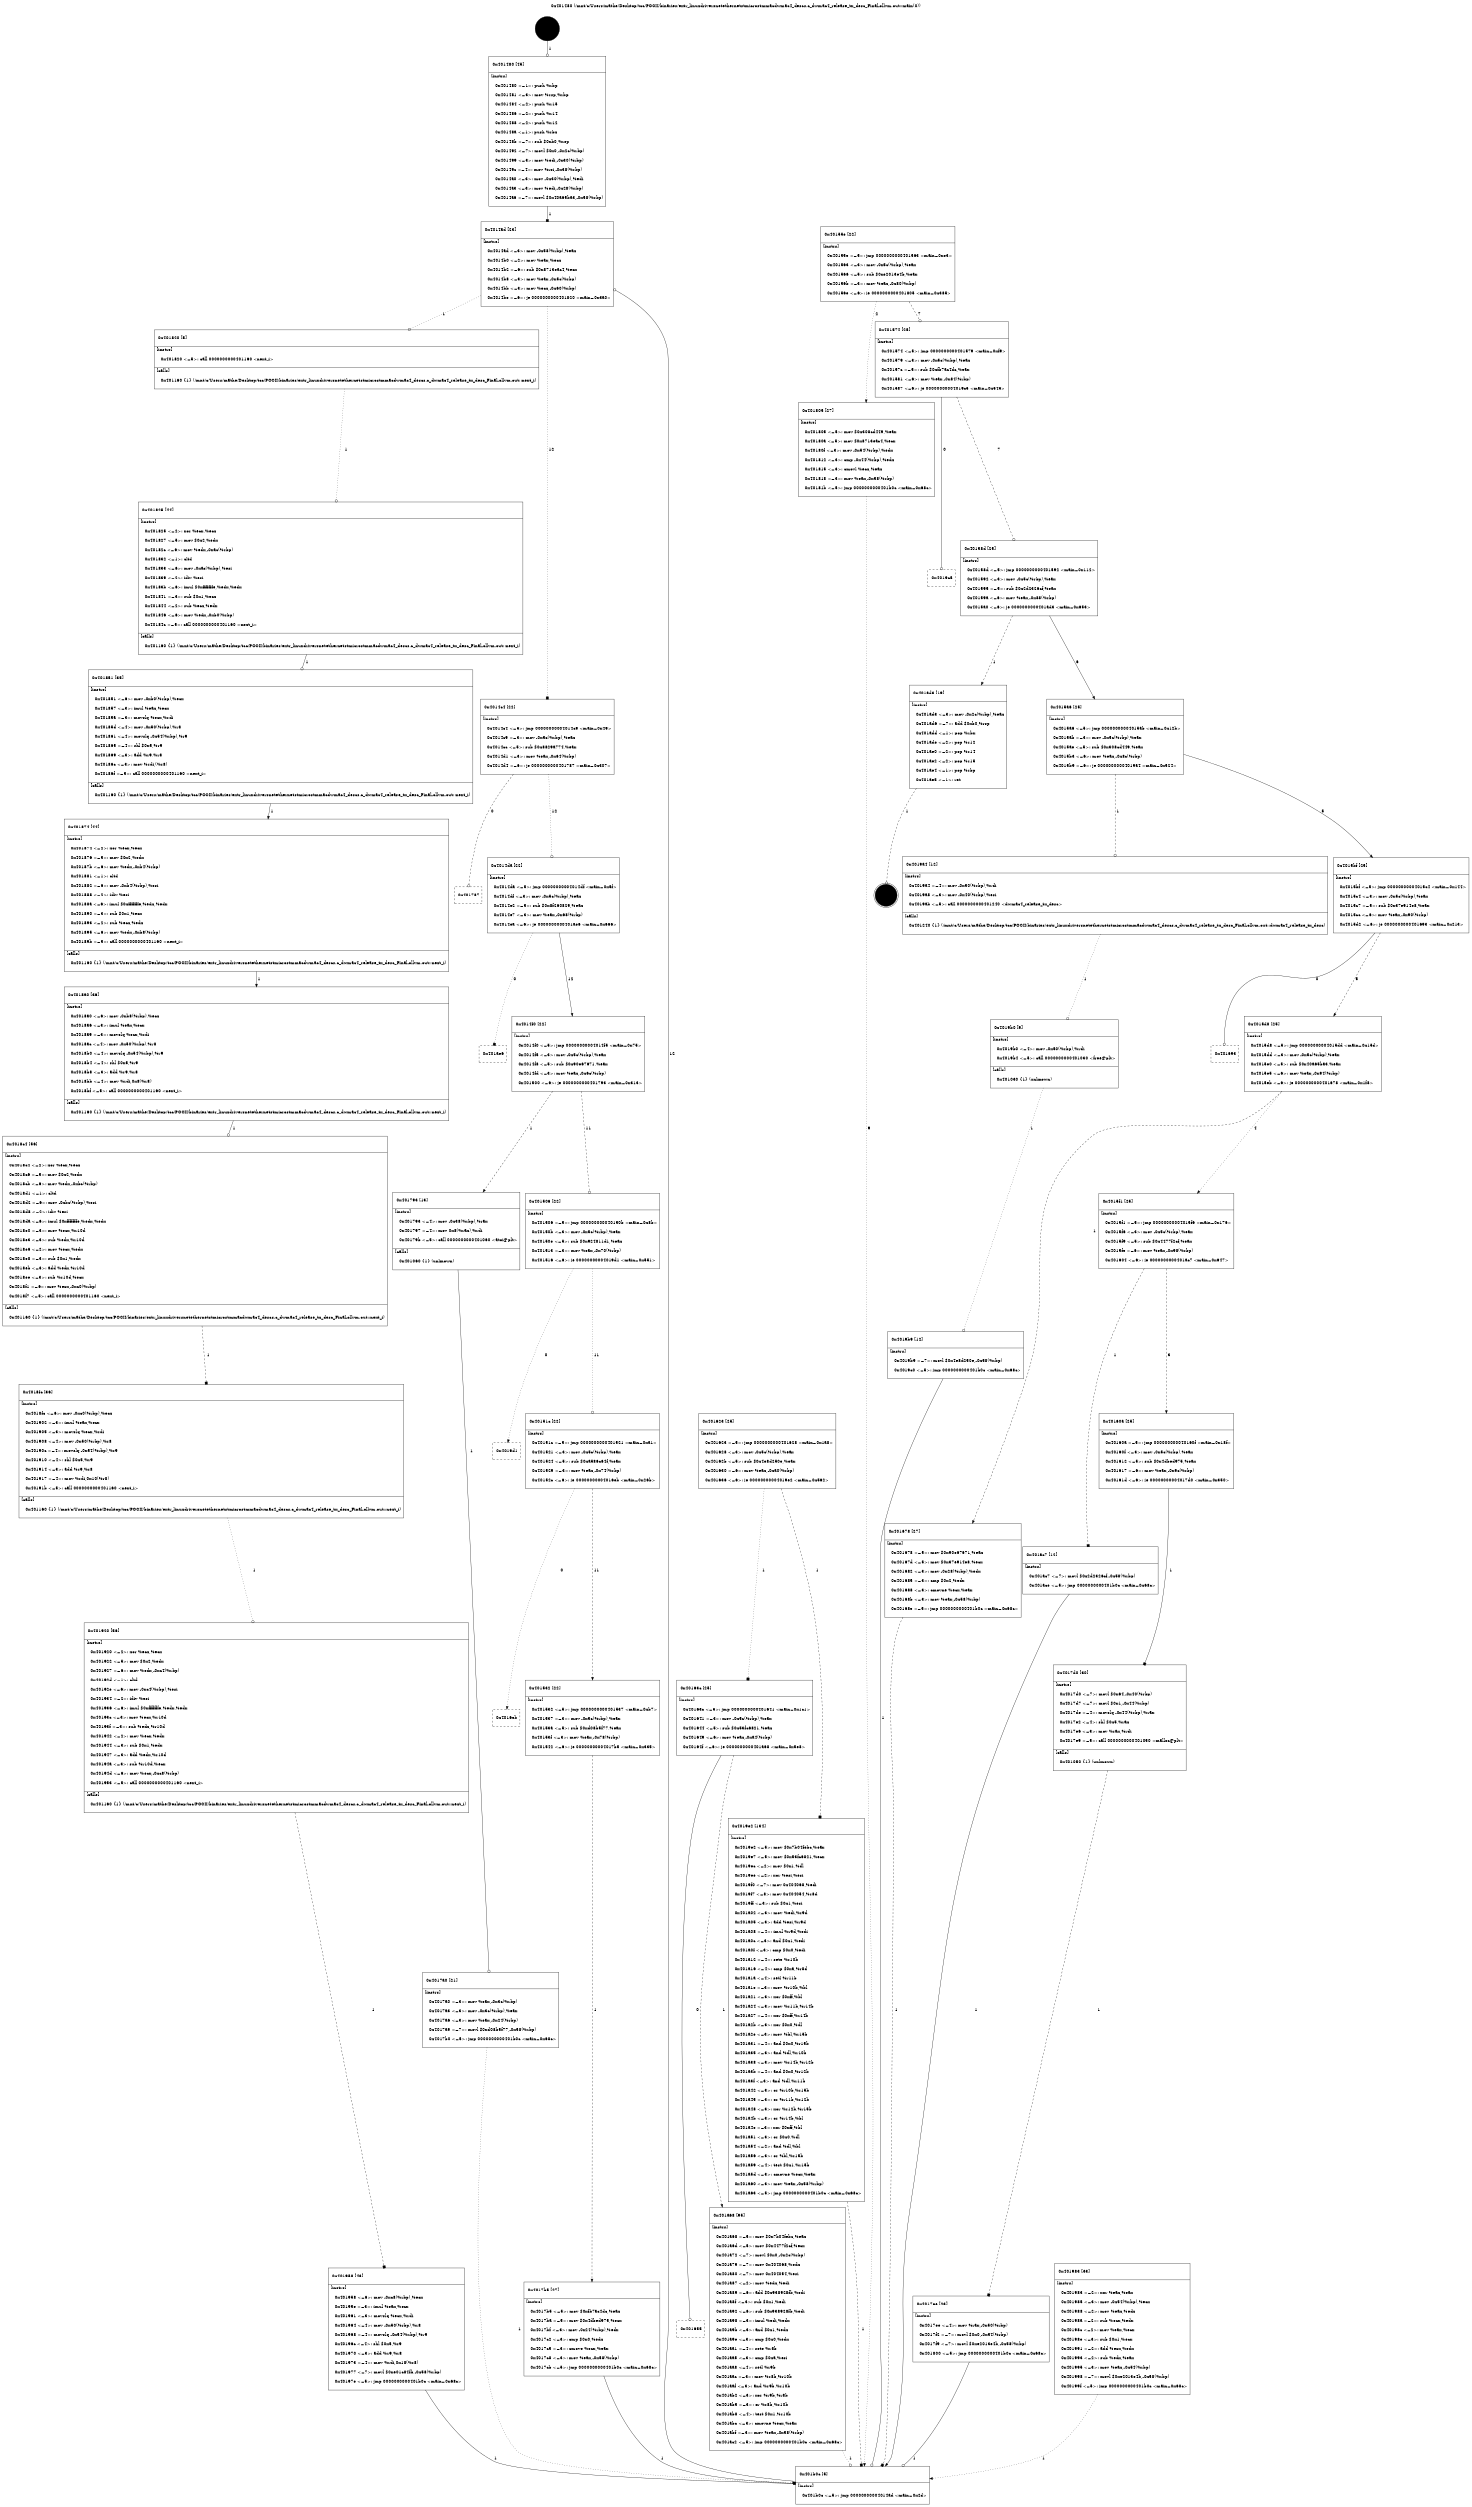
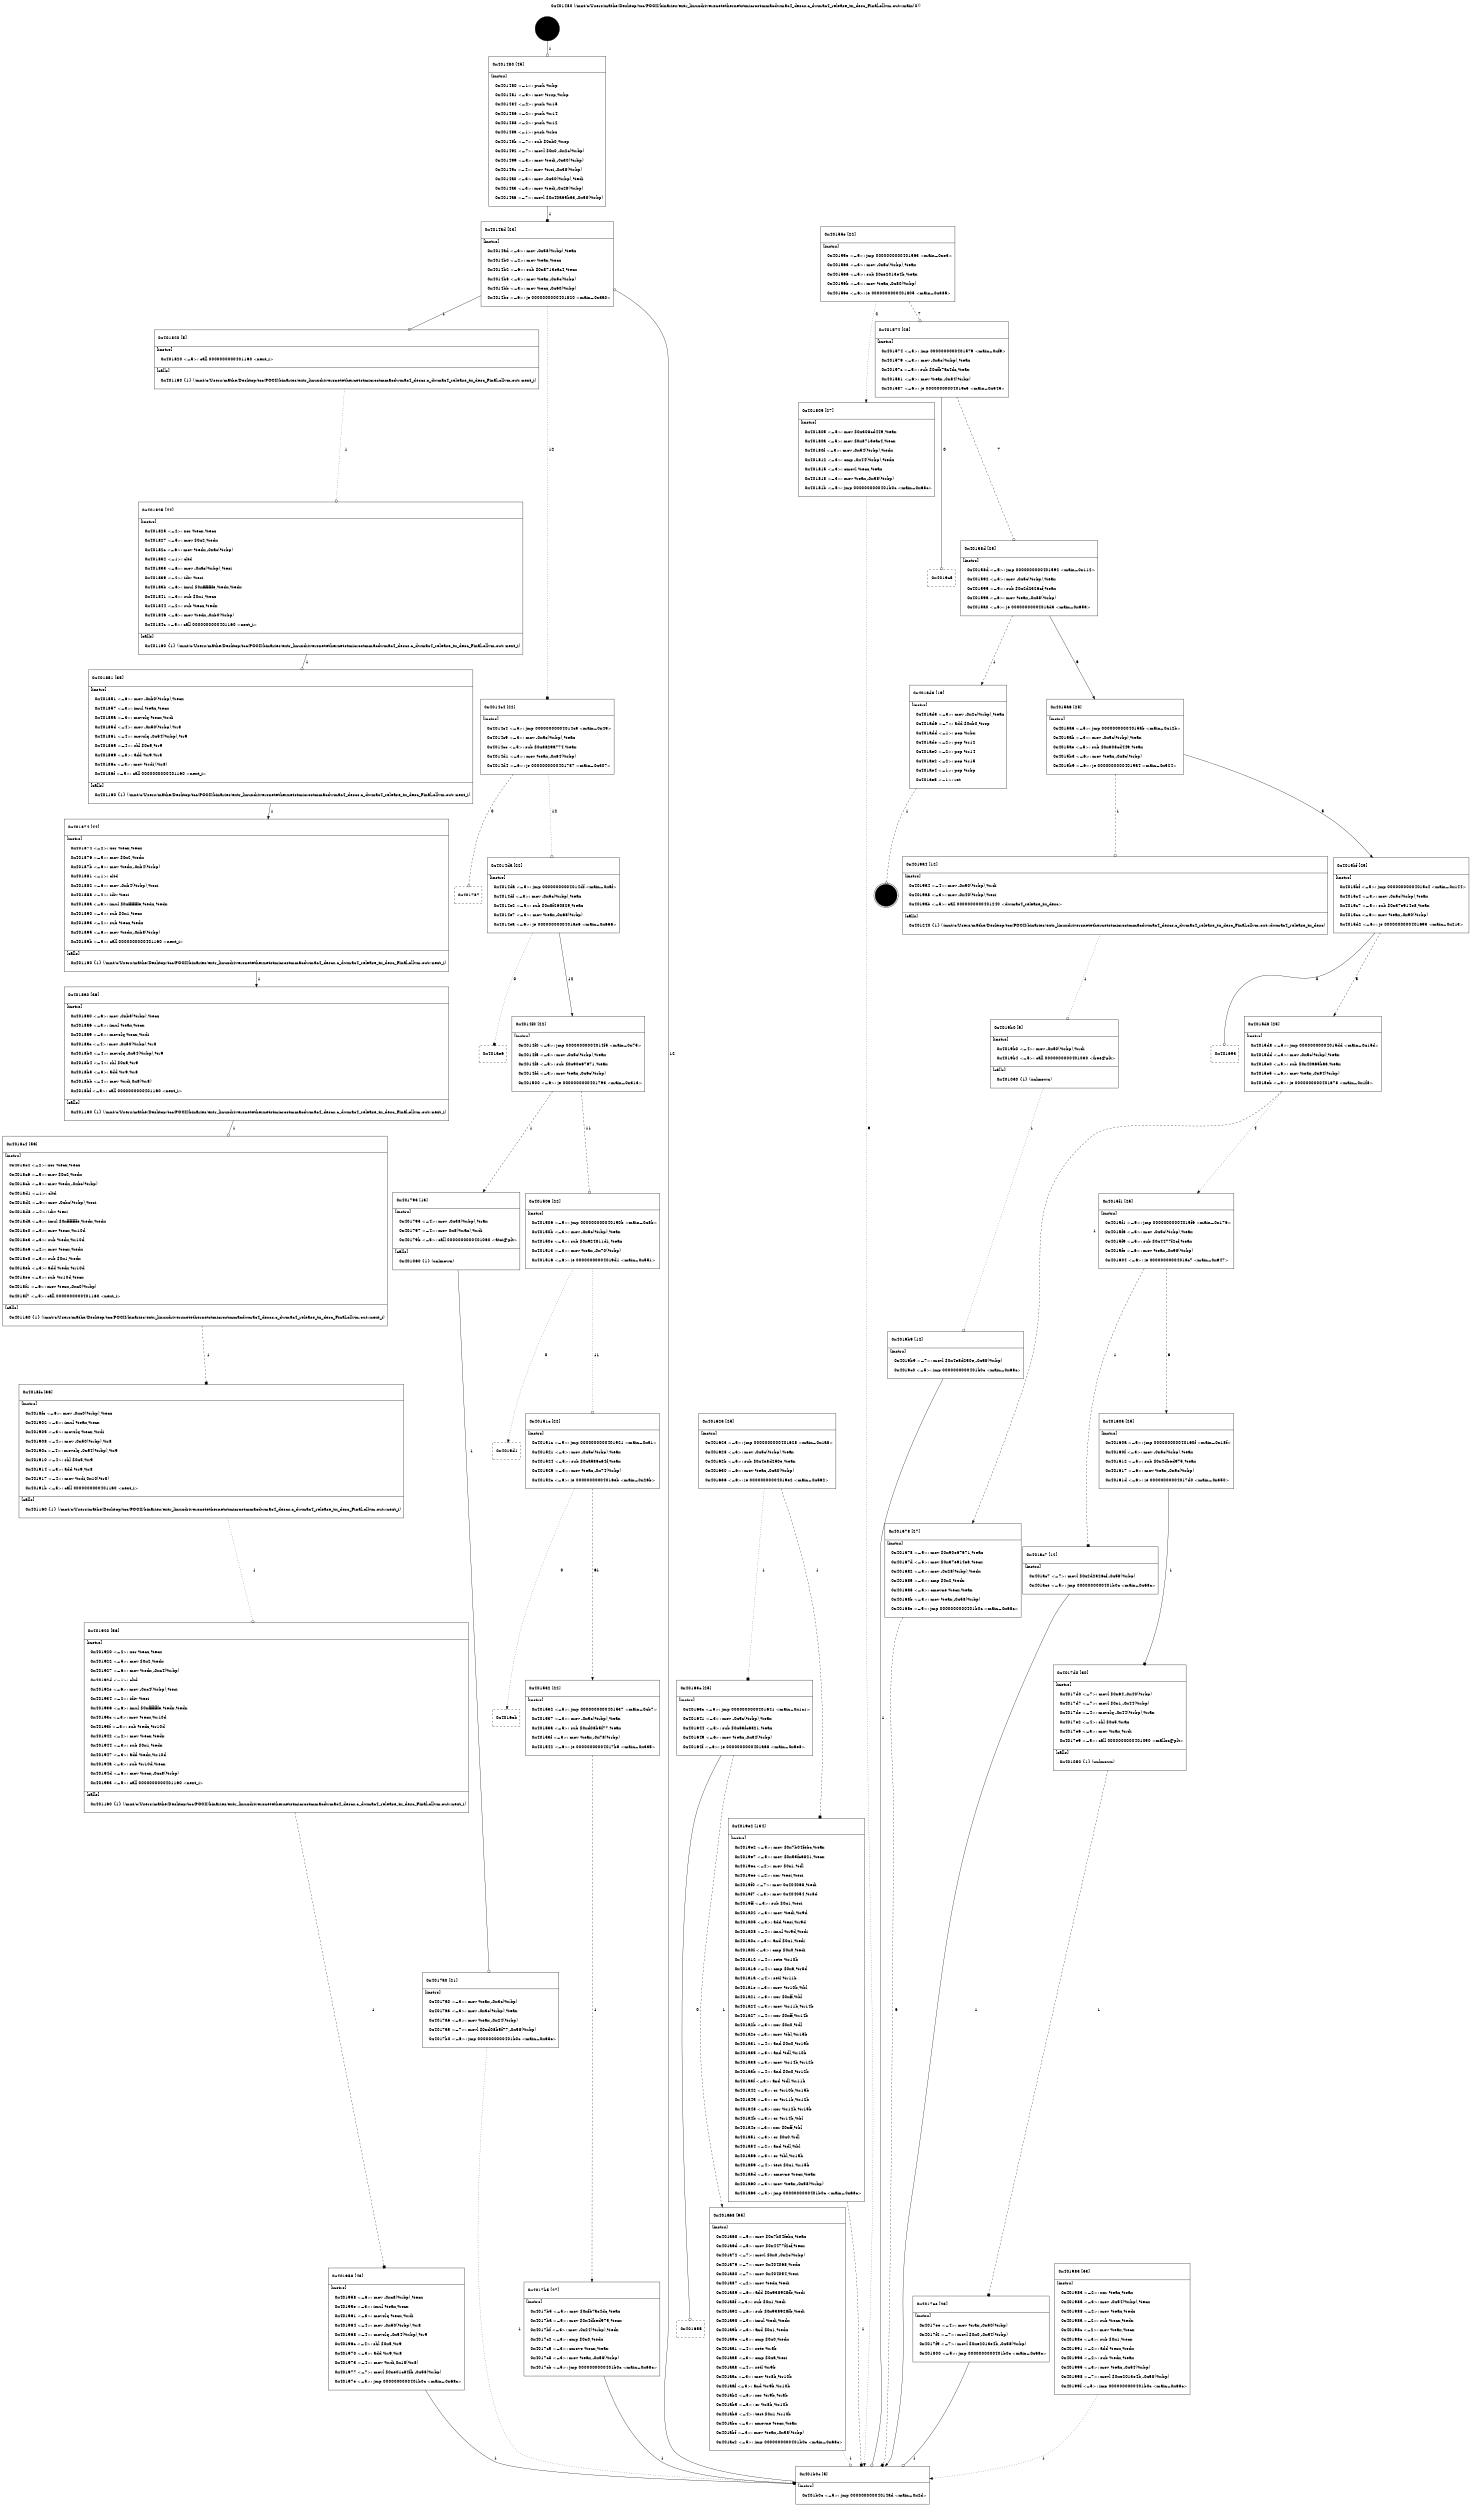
(446, 312) -> (446, 312)
(596, 1570) -> (596, 1570)
(896, 2010) -> (896, 2010)
